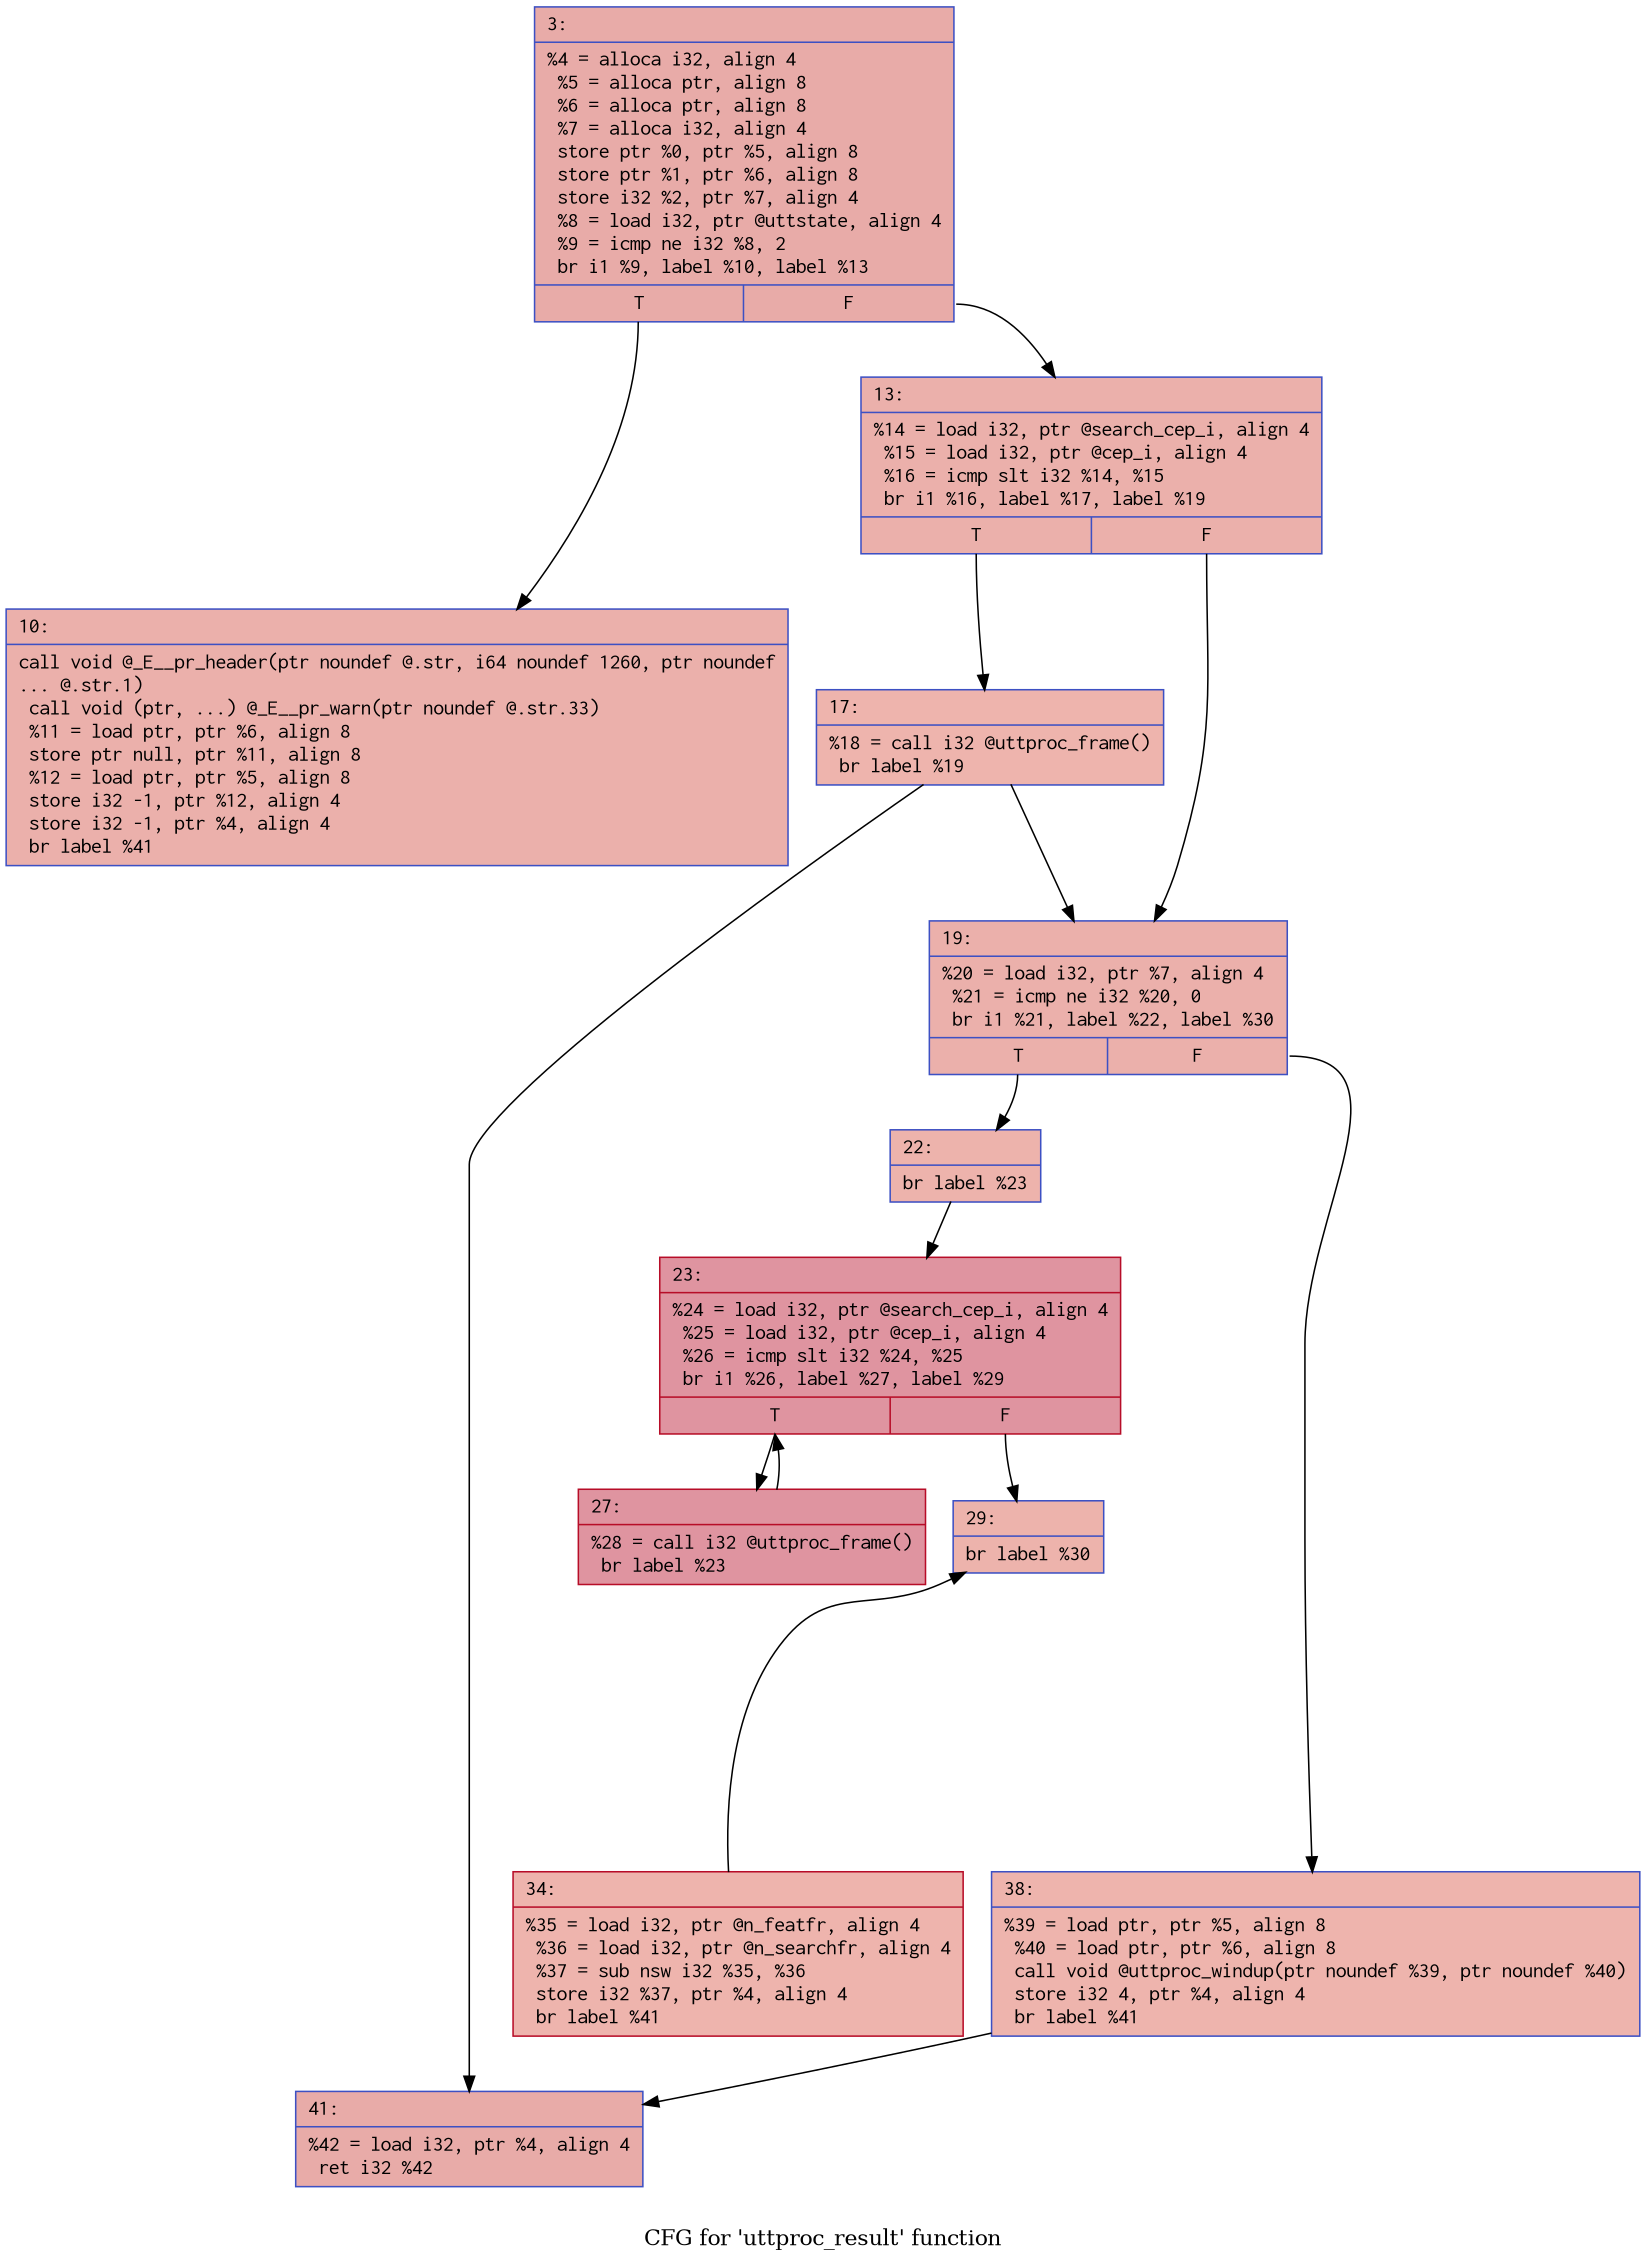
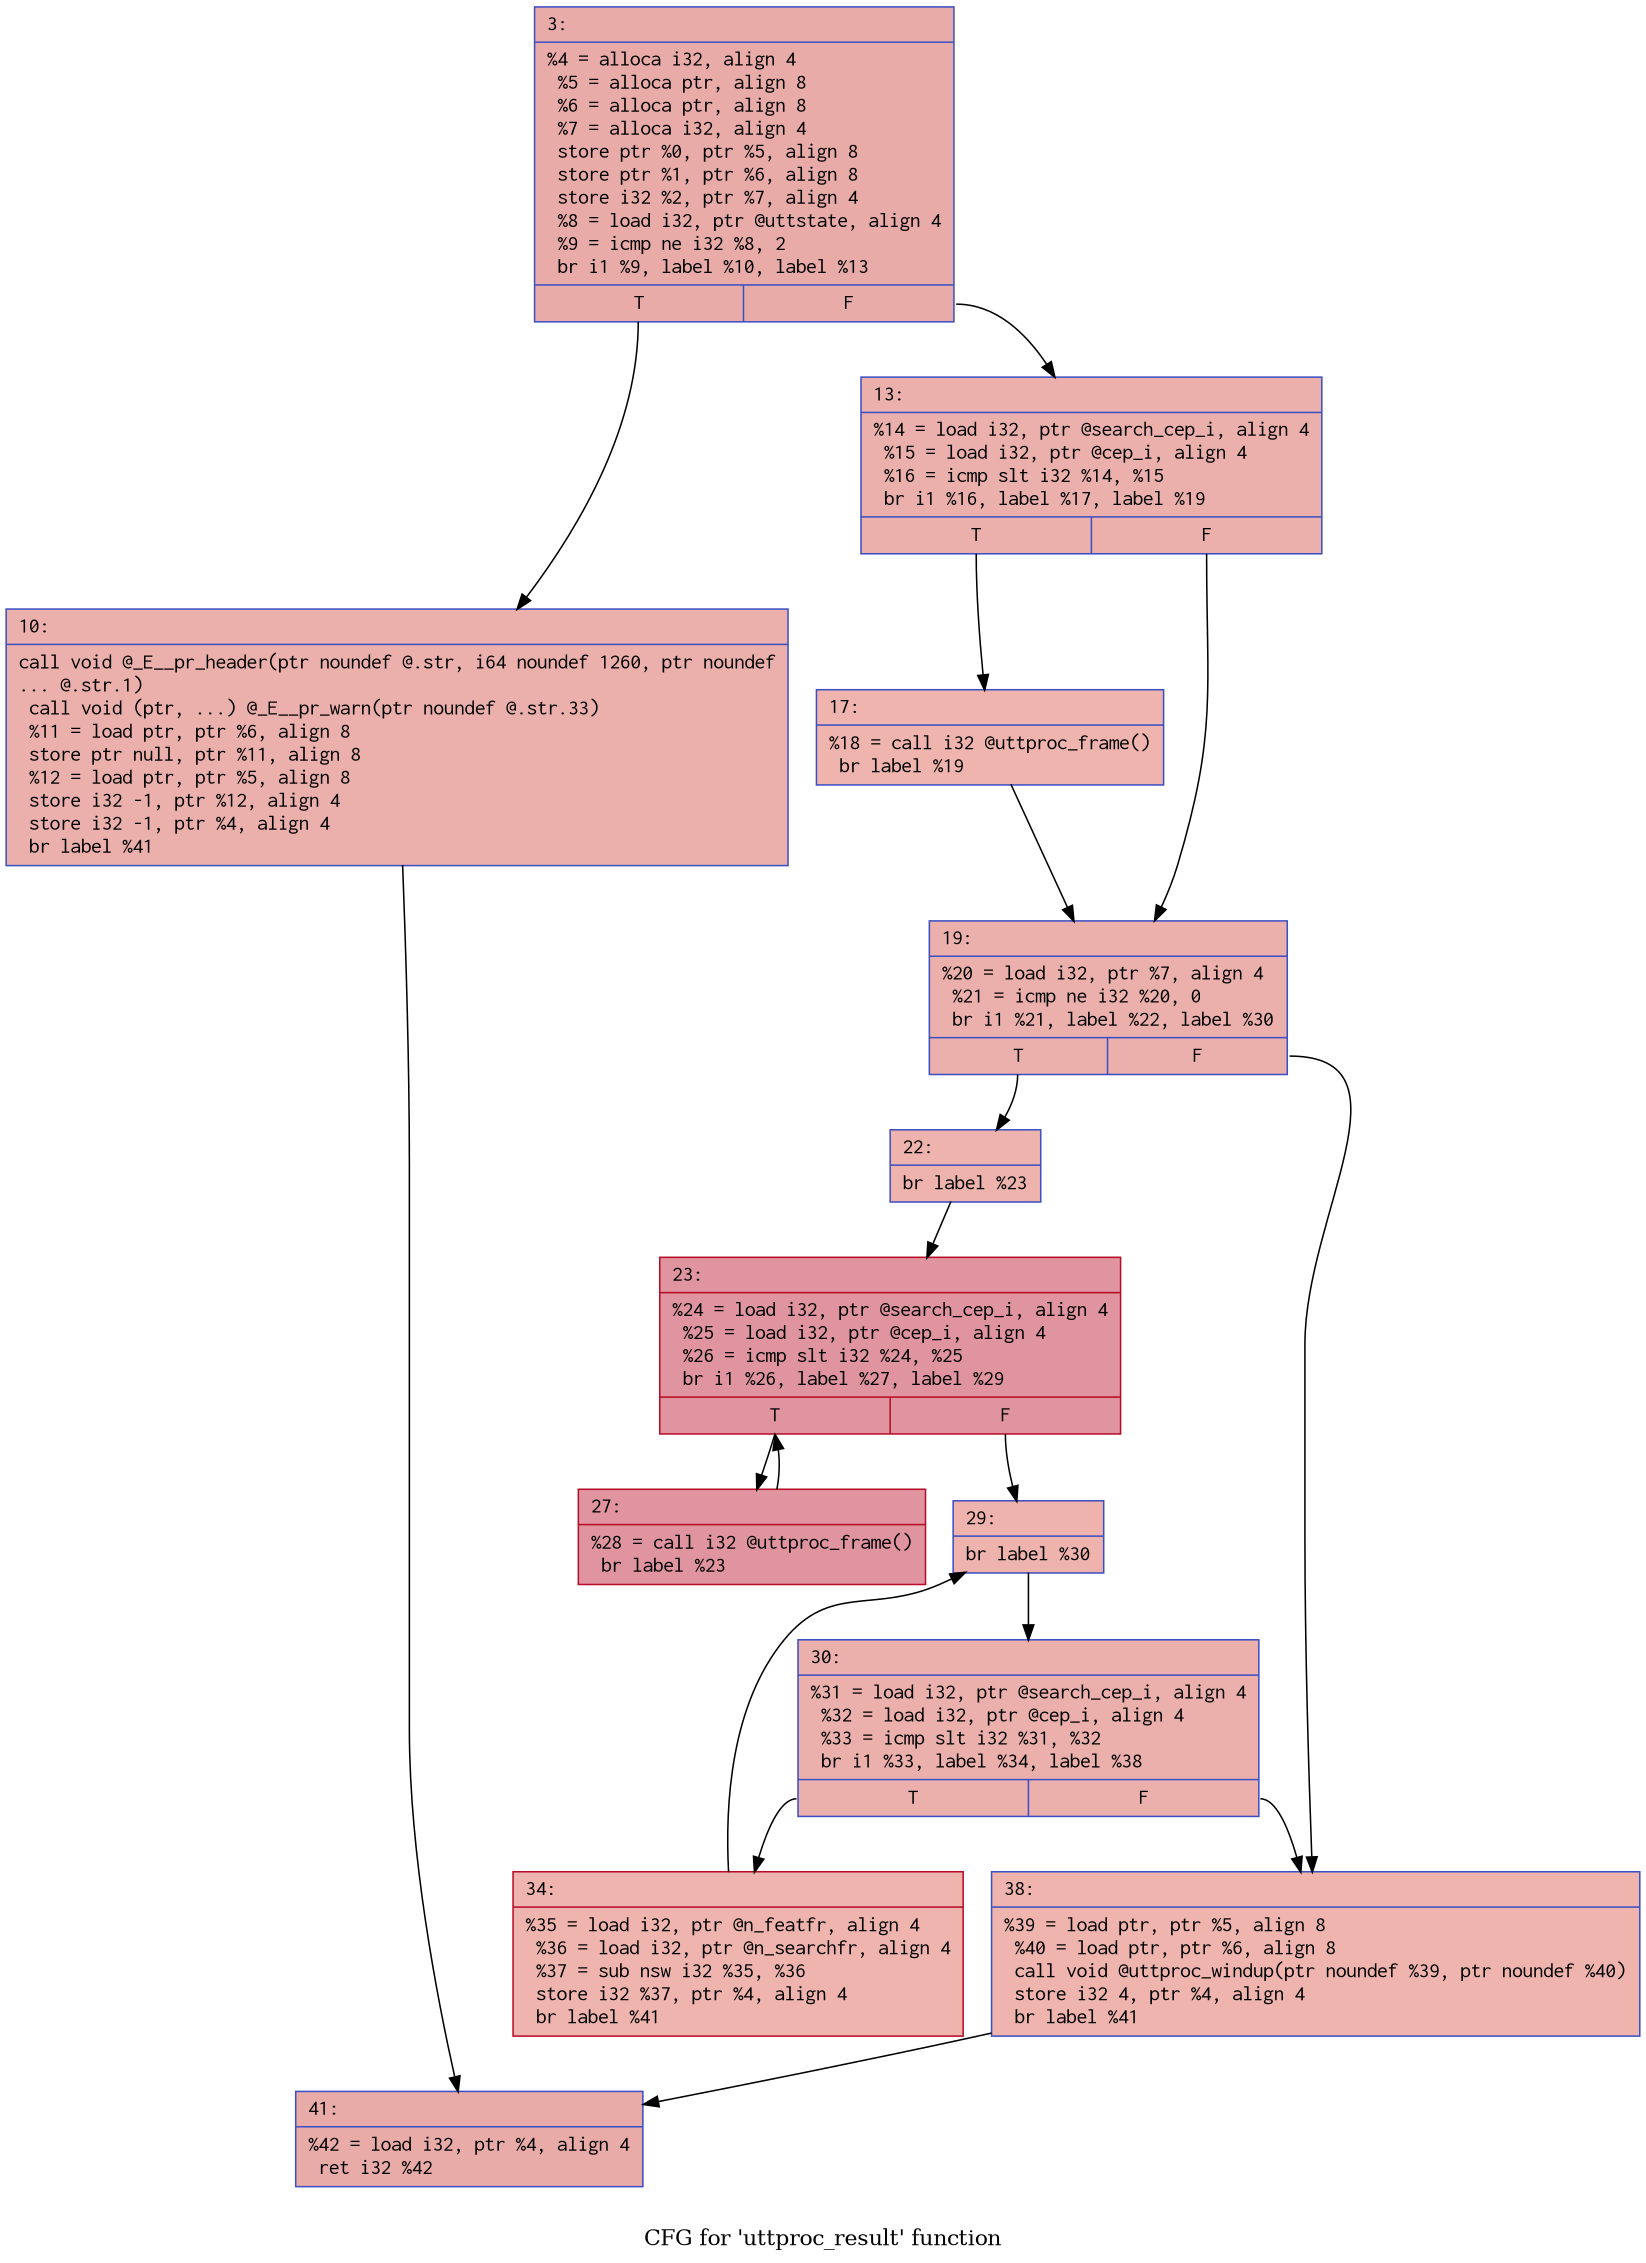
(469, 1322) -> (409, 1472)
none -> (1028, 1728)
